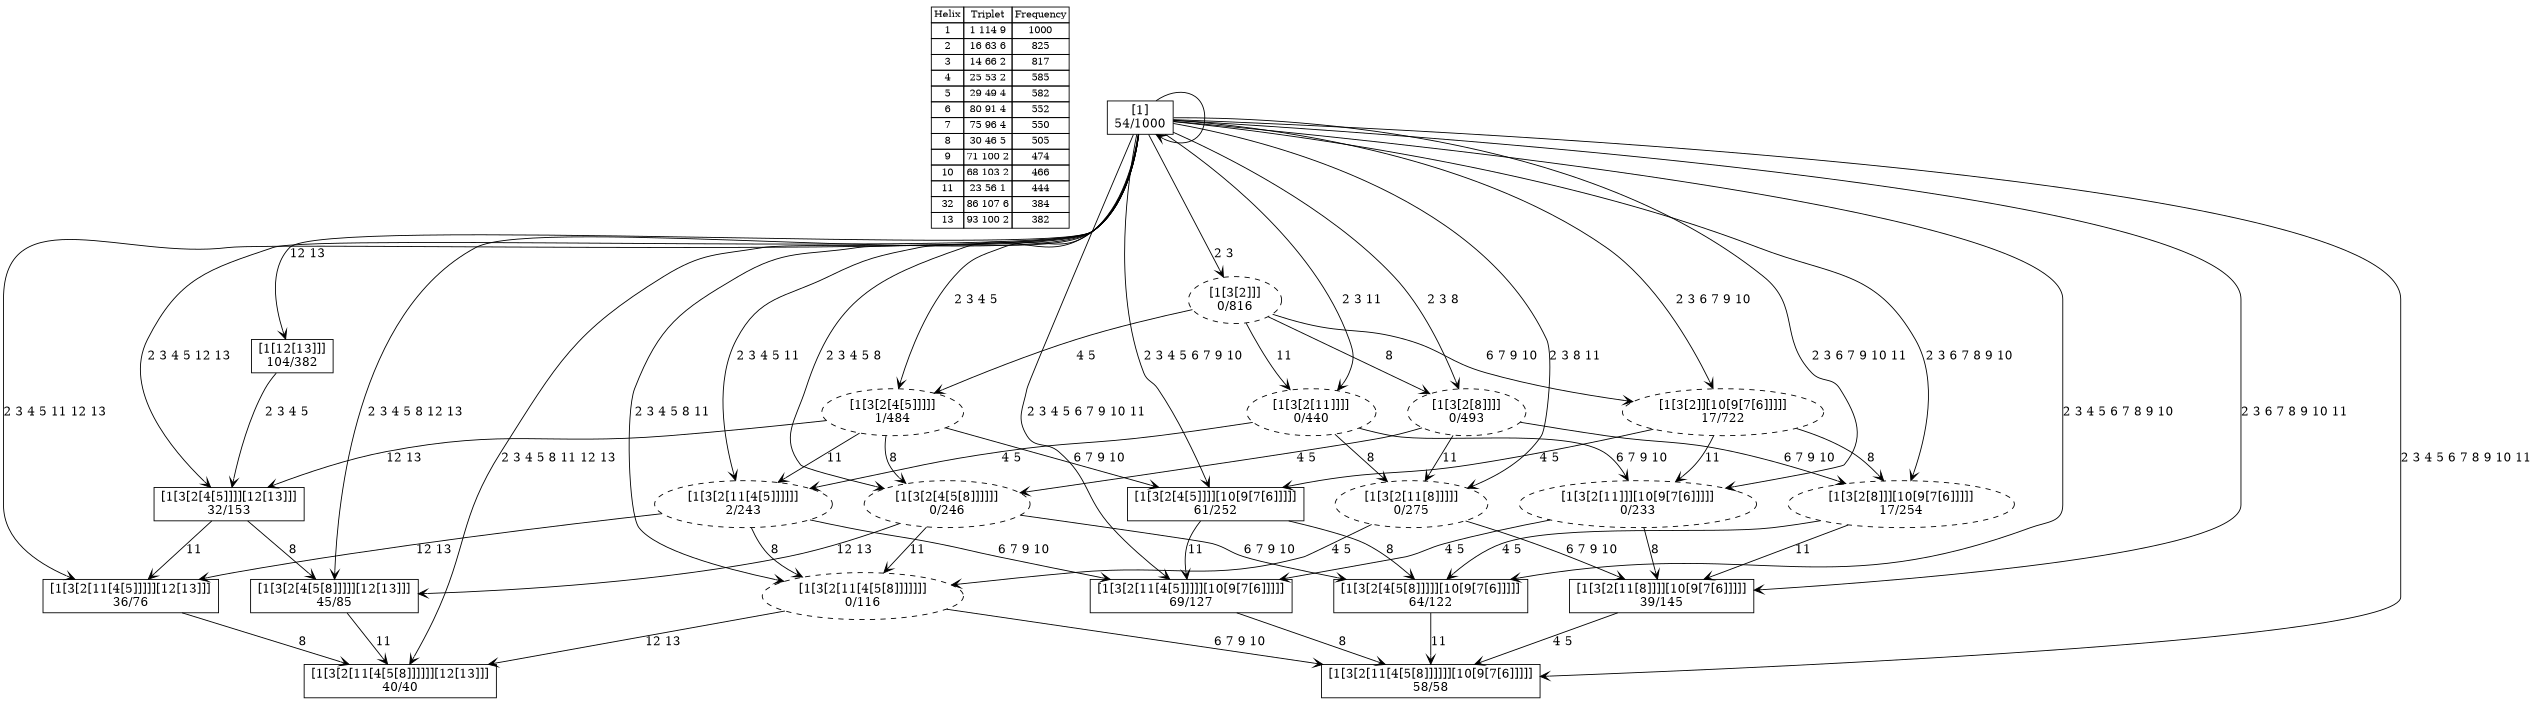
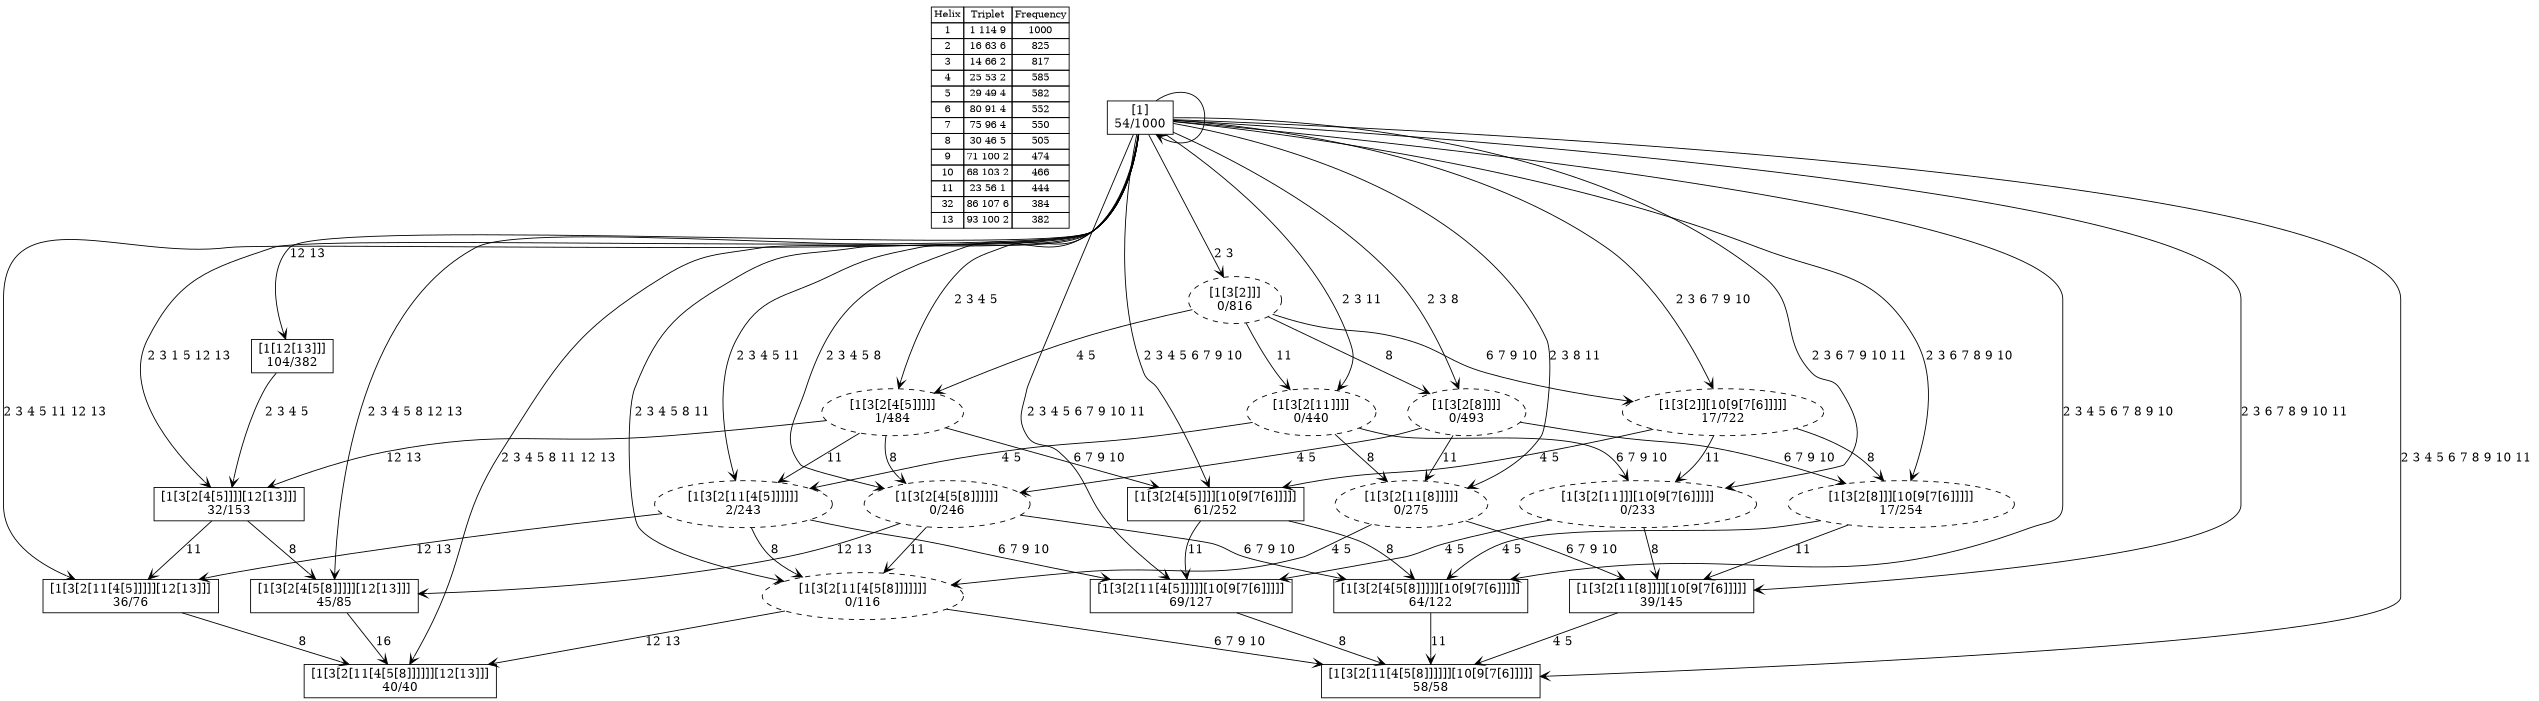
(191, 356) -> (191, 356)
(386, 642) -> (386, 642)
